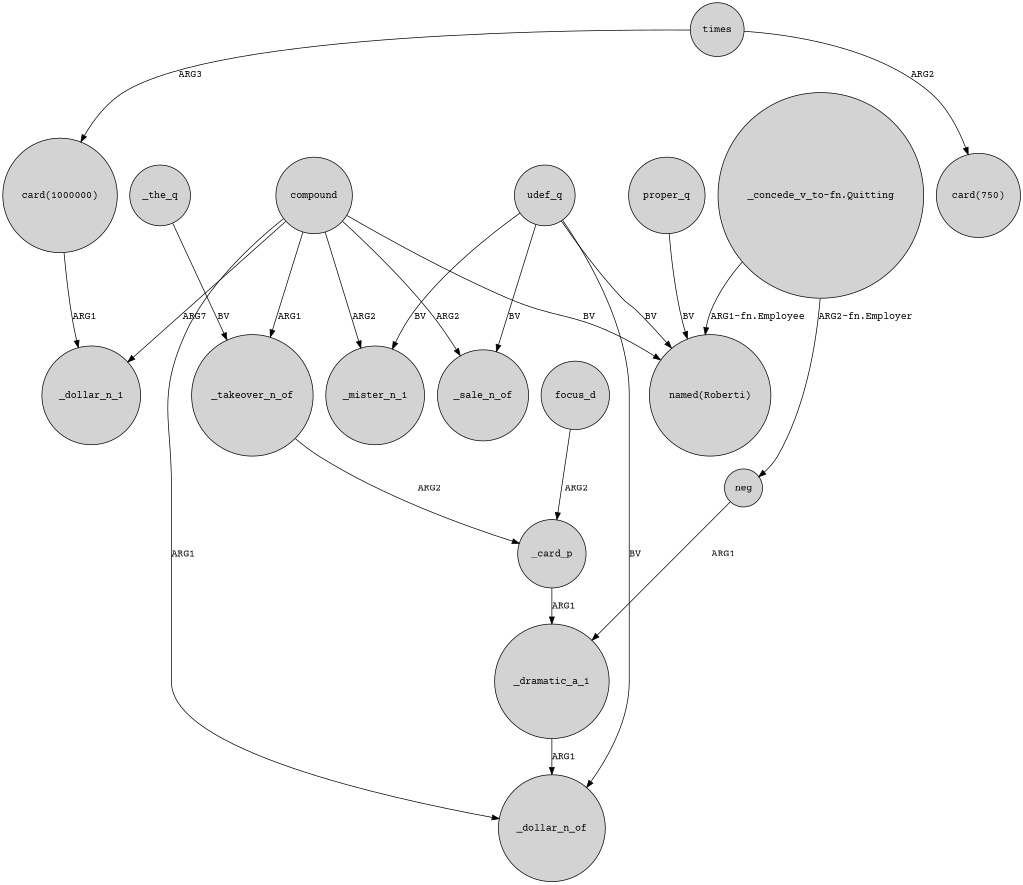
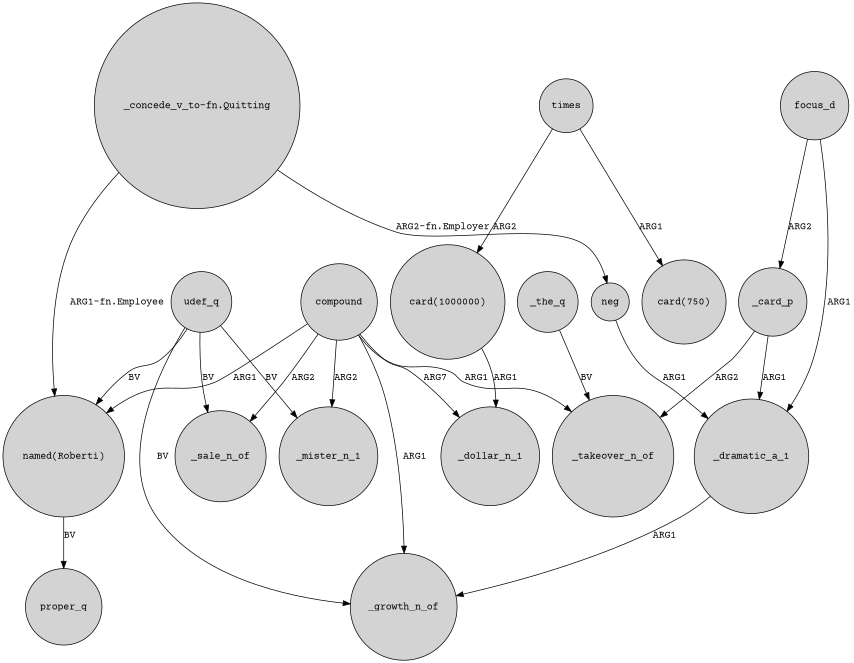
(191, 74) -> (505, 227)
(923, 74) -> (651, 227)
none -> (827, 275)
(675, 283) -> (64, 539)
(589, 316) -> (245, 377)
(400, 498) -> (713, 375)
(552, 828) -> (404, 607)
